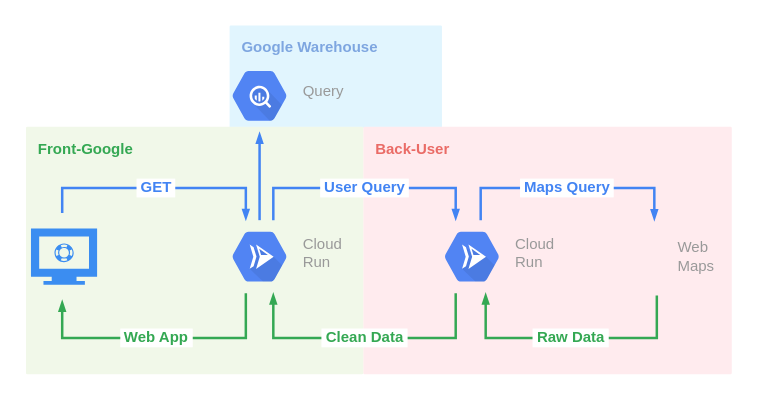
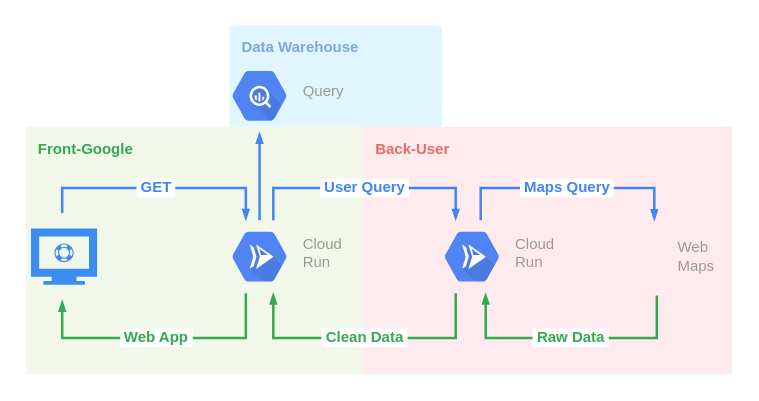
(305, 48) -> (299, 48)
